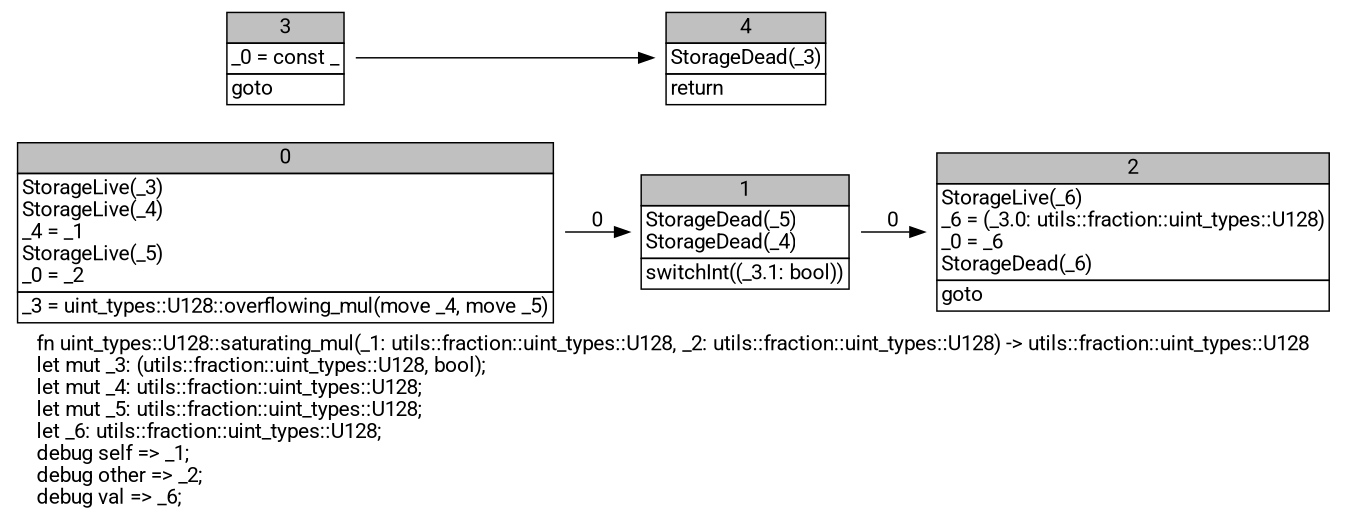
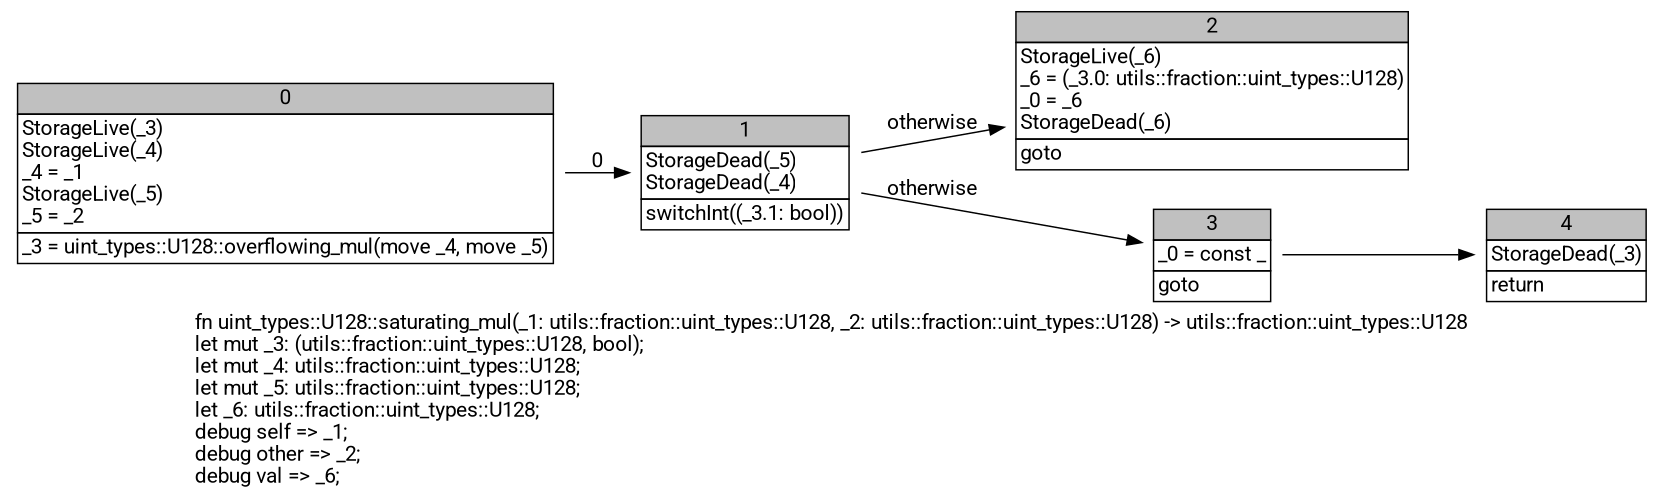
none -> (994, 216)
(893, 221) -> (932, 124)
(53, 276) -> (53, 217)
